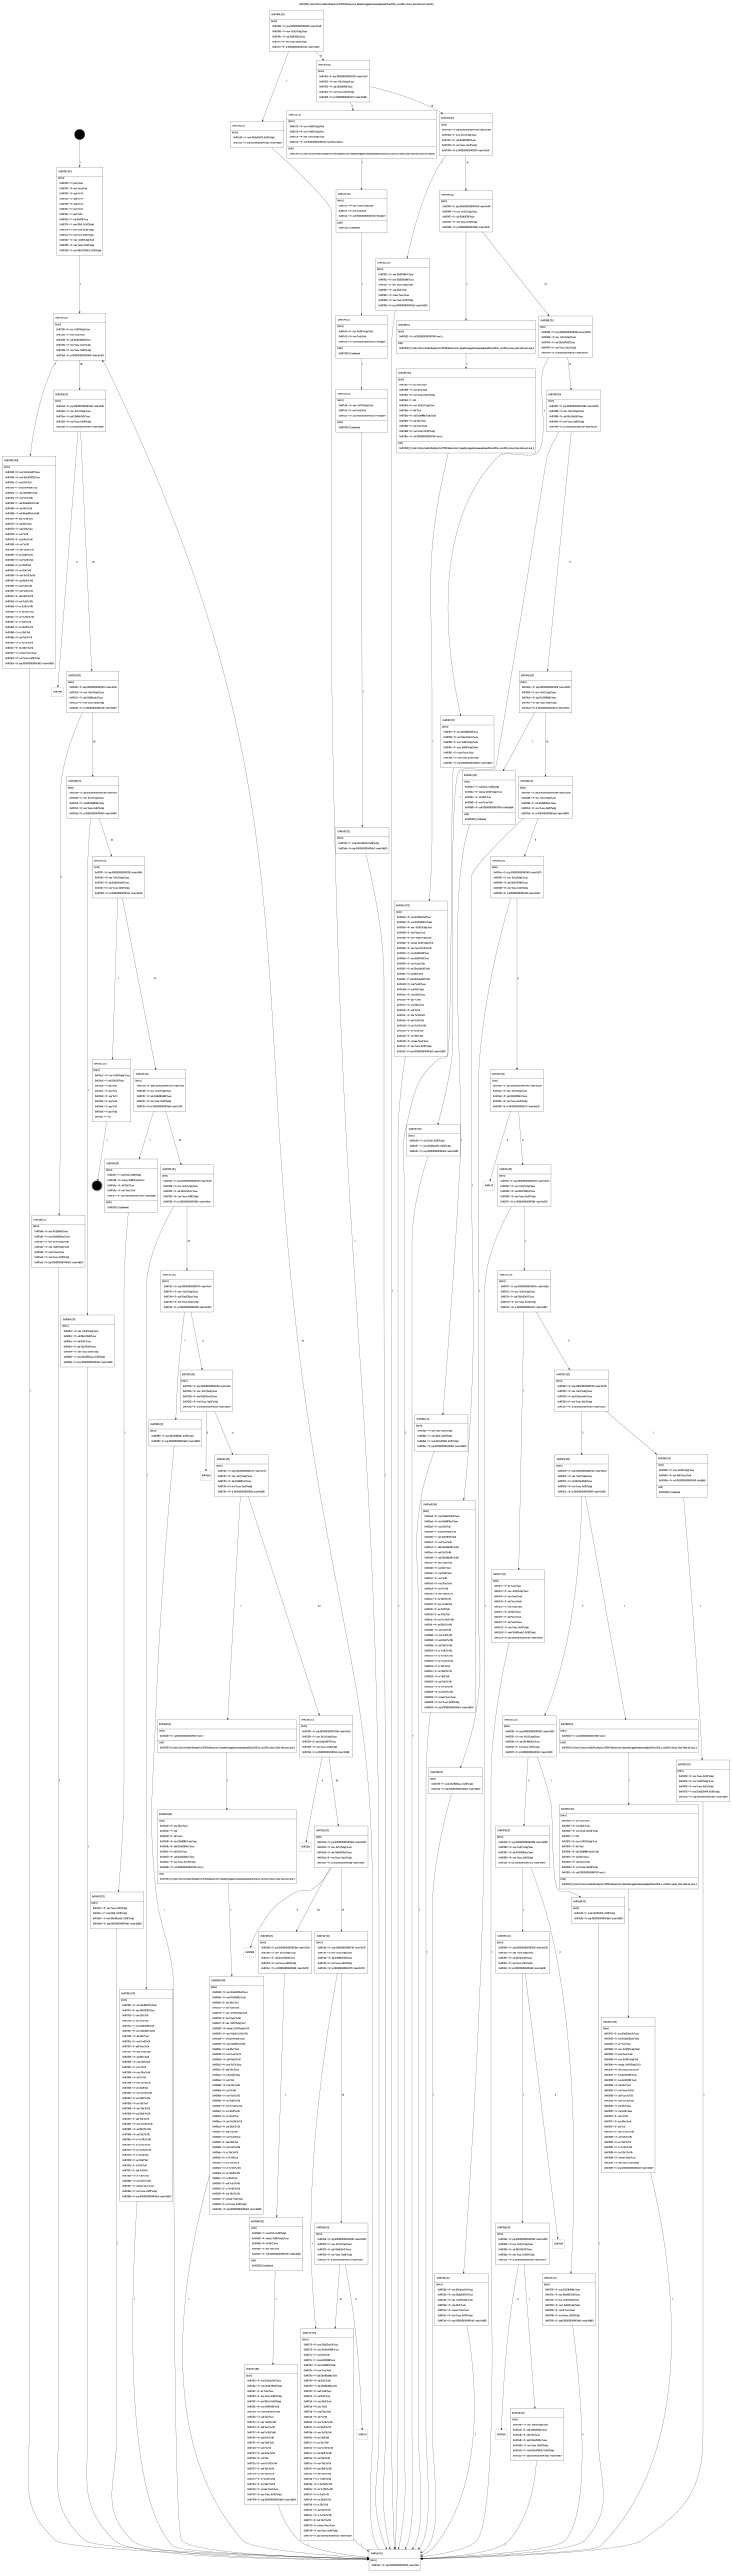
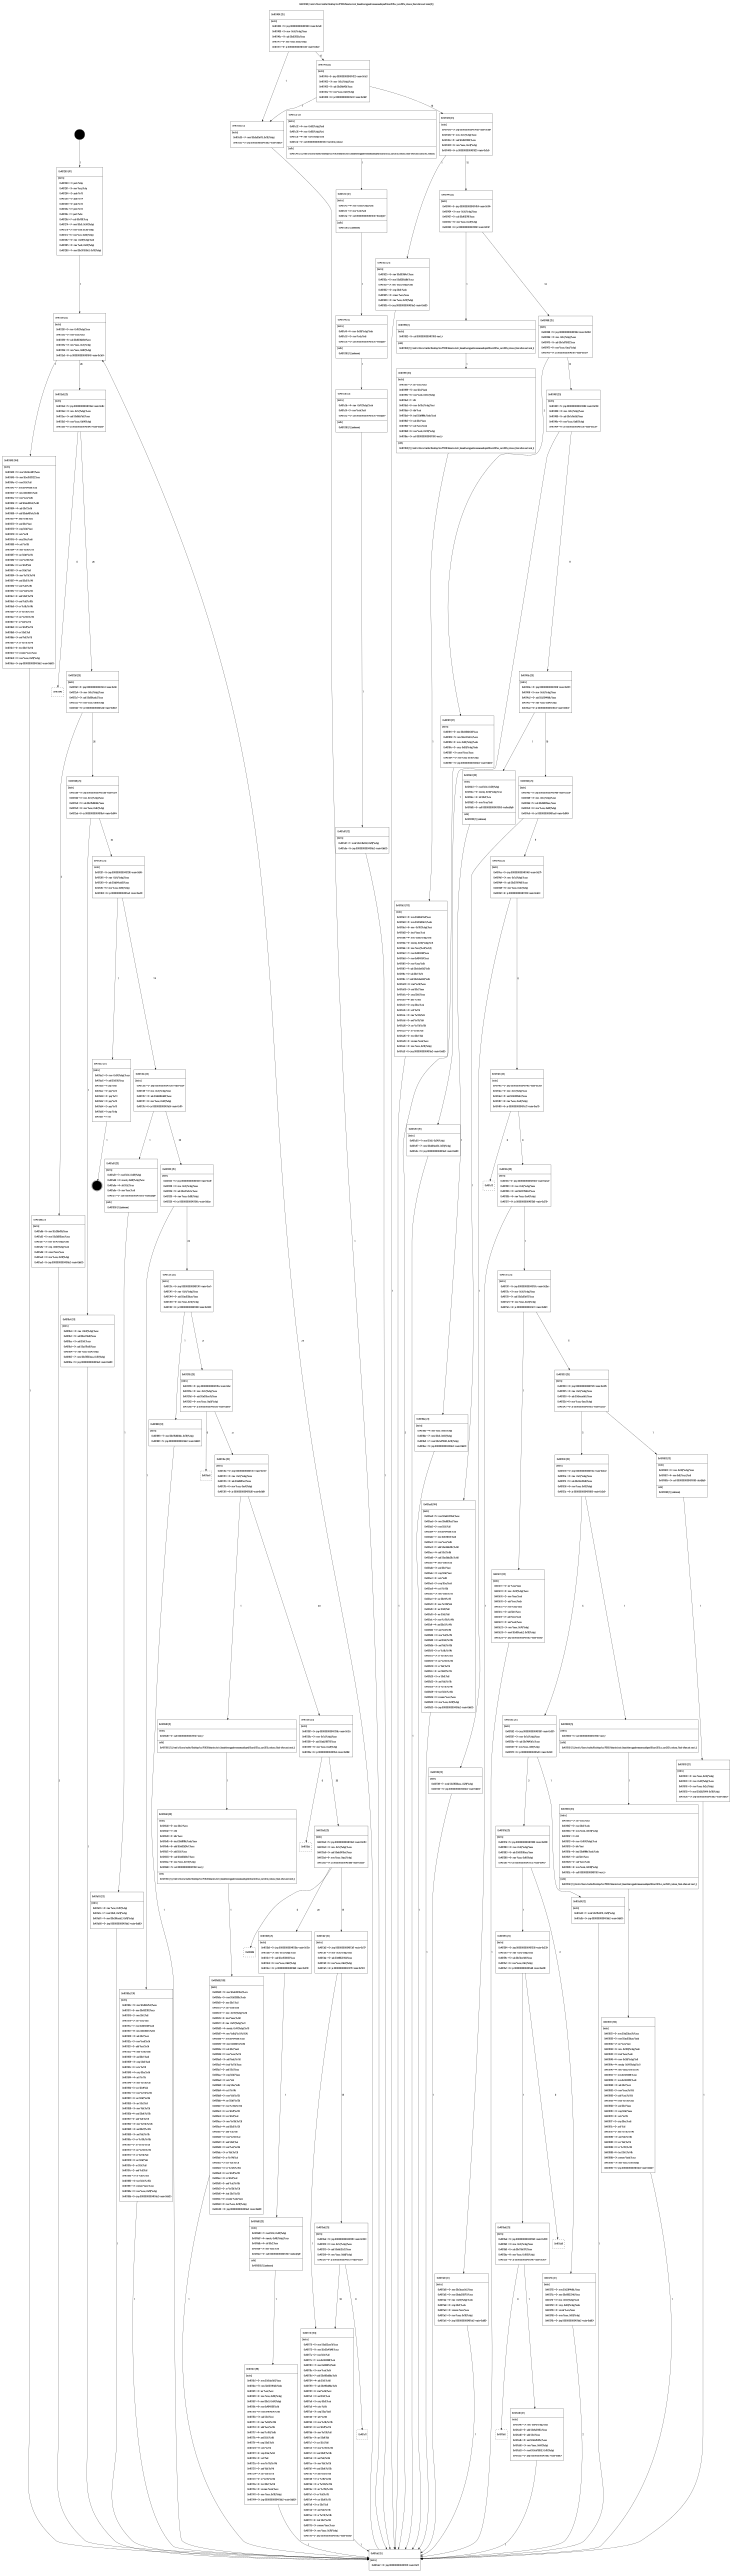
(351, 105) -> (293, 108)
